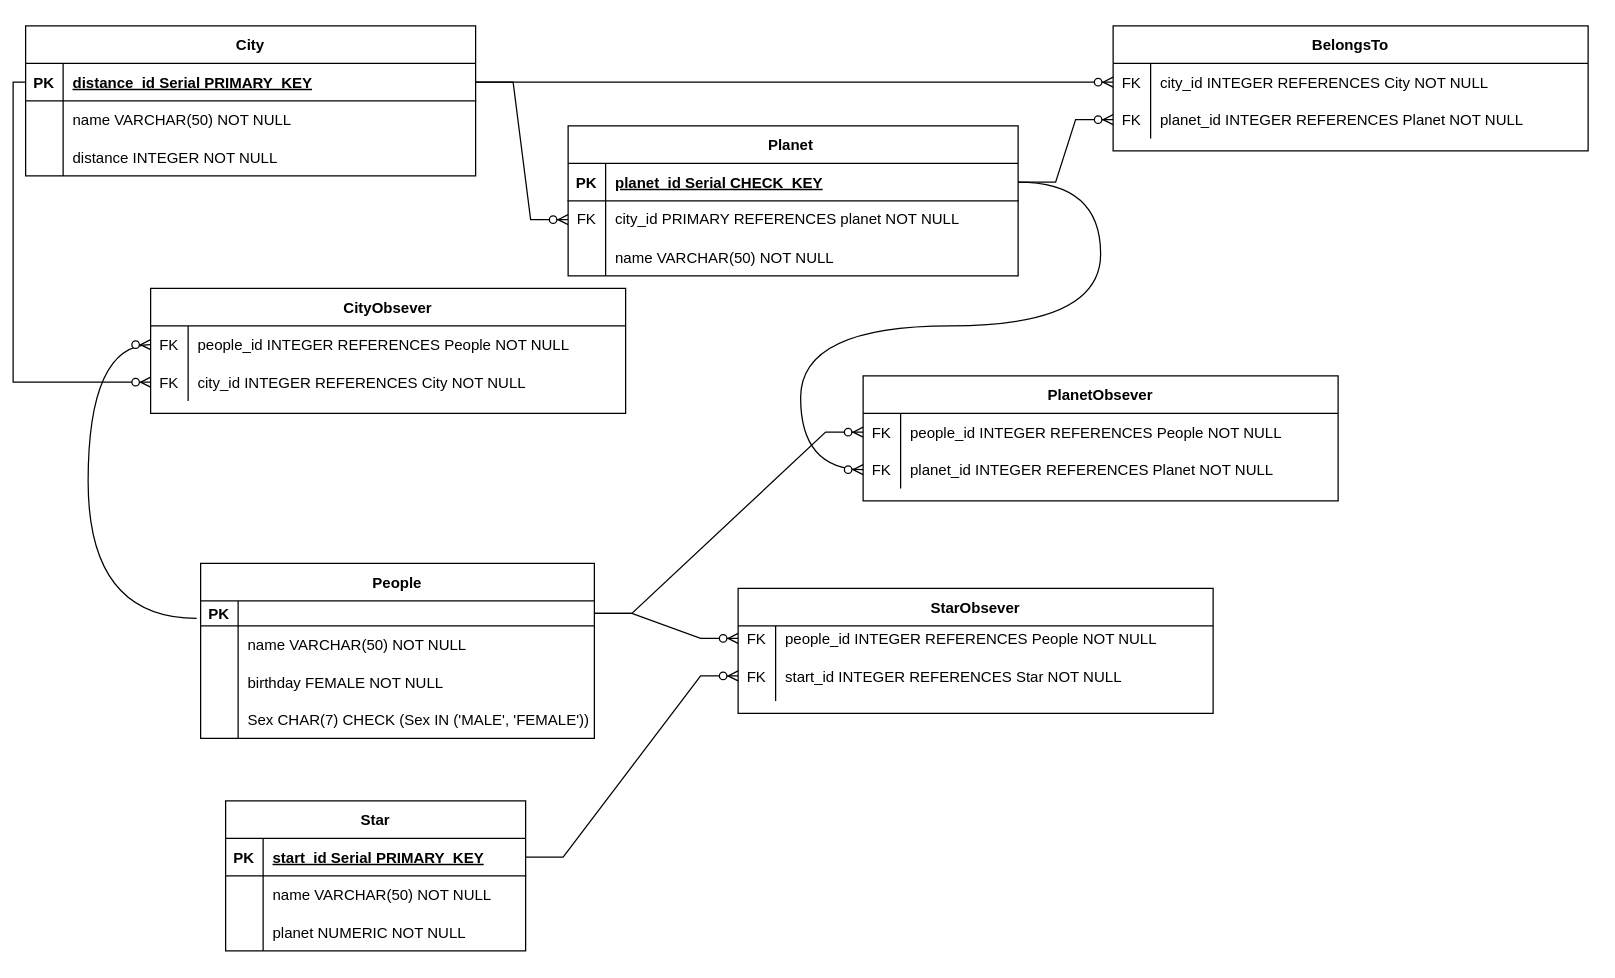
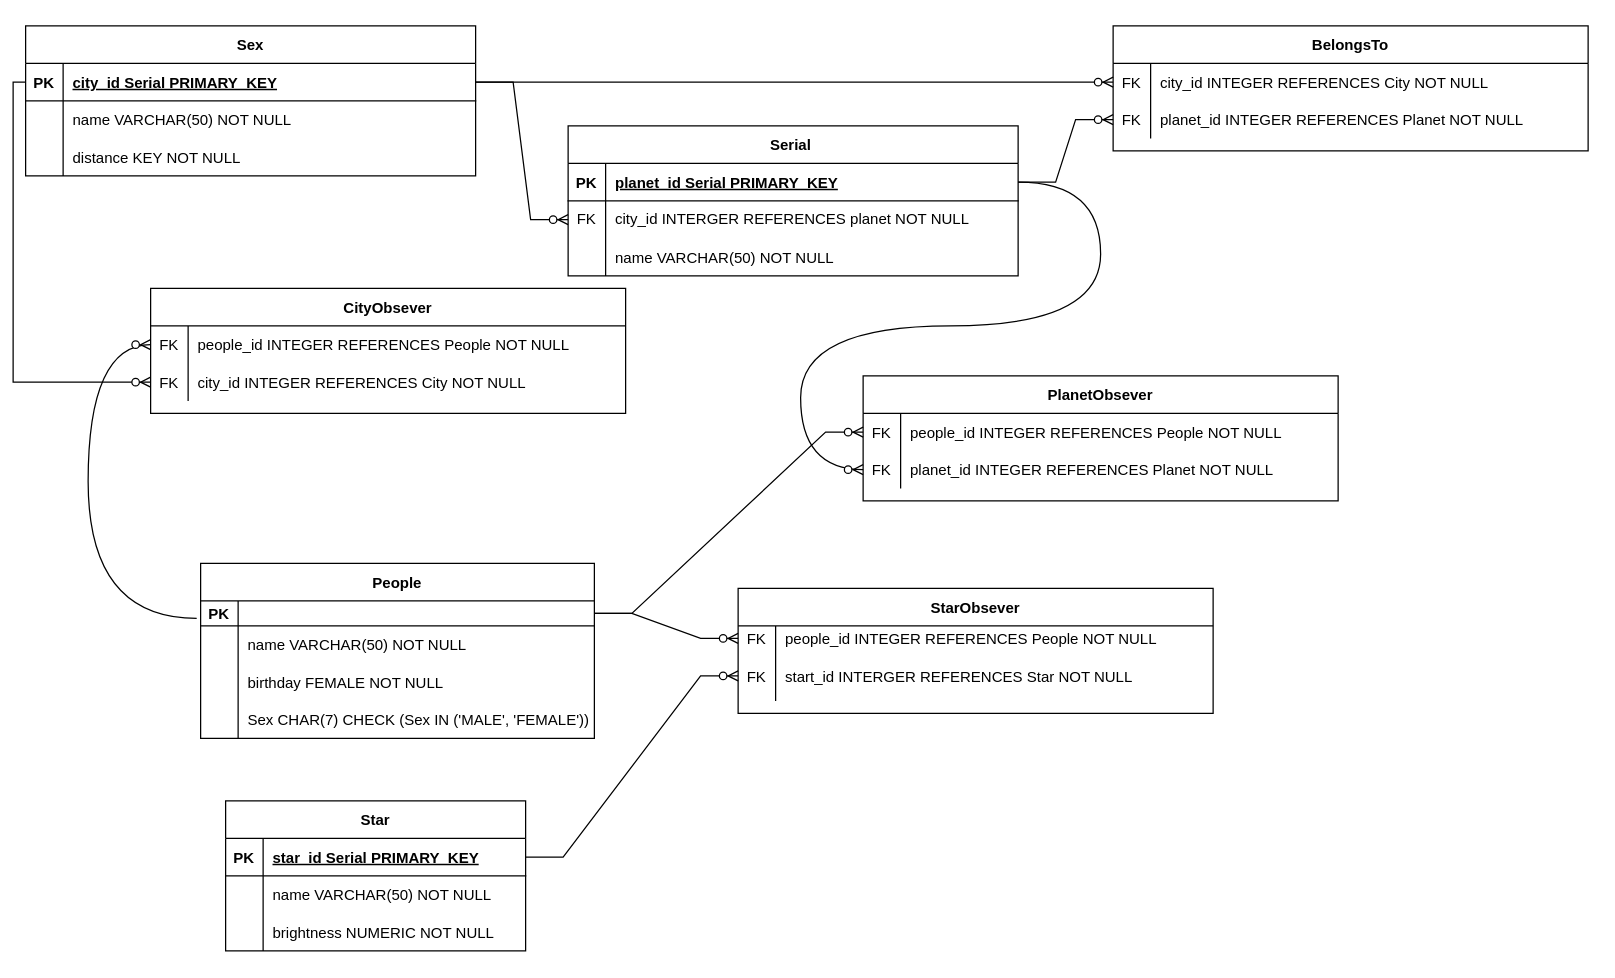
(250, 45) -> (250, 45)
(187, 83) -> (170, 83)
(793, 145) -> (793, 145)
(170, 158) -> (153, 158)
(713, 183) -> (721, 183)
(776, 219) -> (781, 219)
(946, 676) -> (950, 676)
(376, 858) -> (372, 858)
(361, 933) -> (378, 933)
